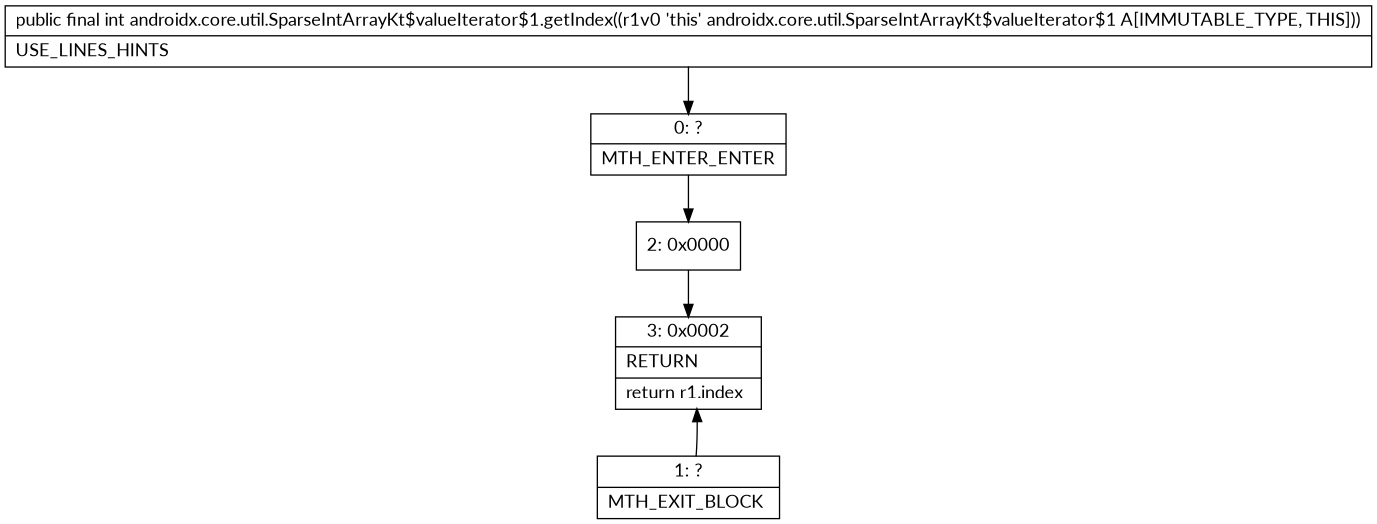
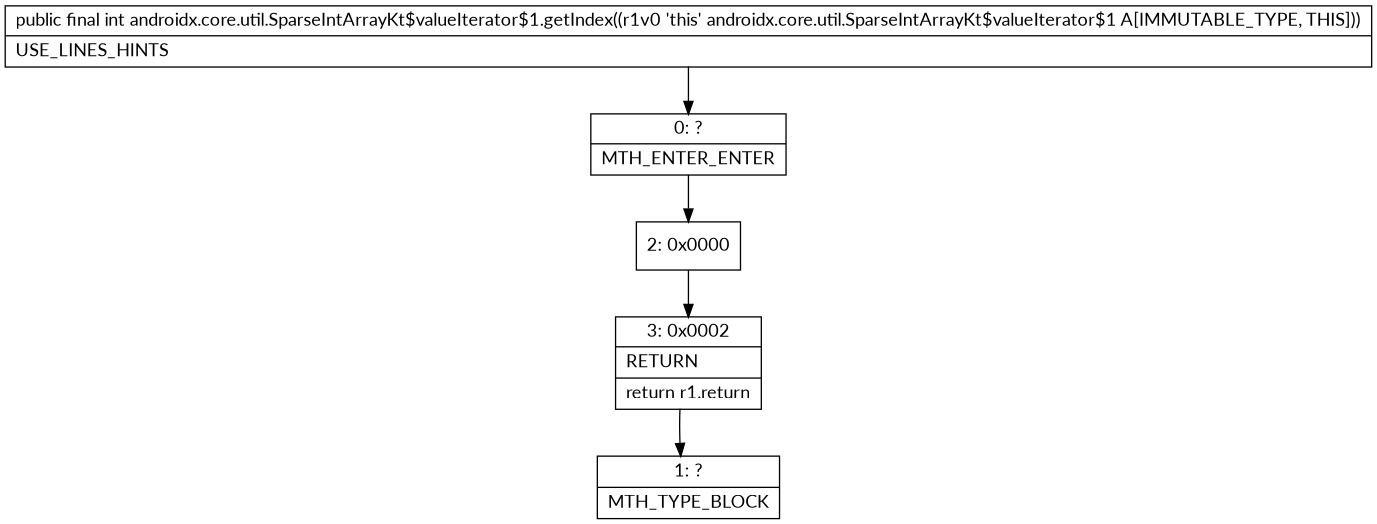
(685, 393) -> (688, 393)
(697, 439) -> (680, 426)
(686, 502) -> (688, 502)
